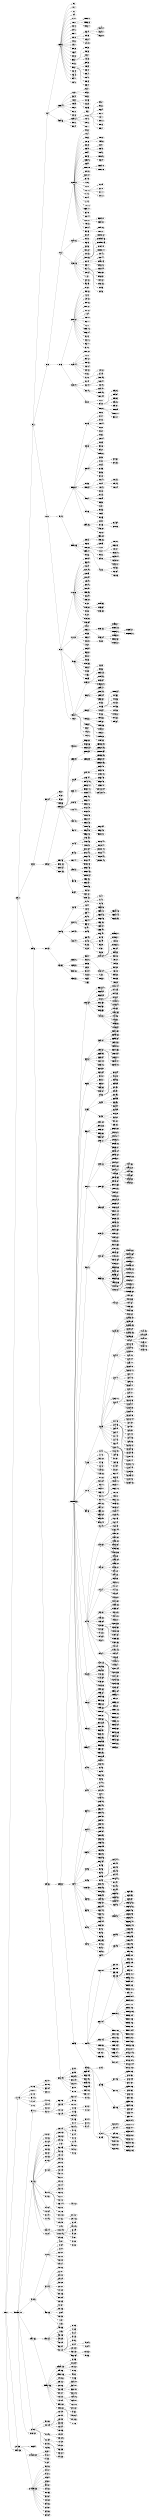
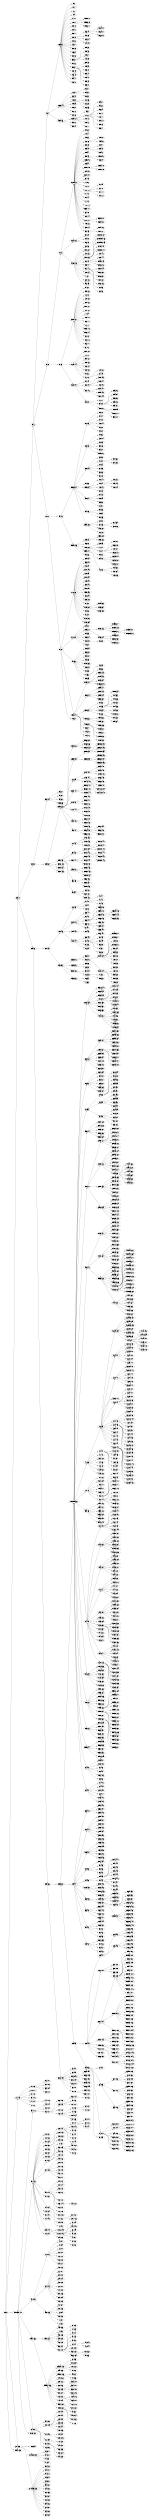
(87, 816) -> (87, 816)
(61, 2196) -> none
